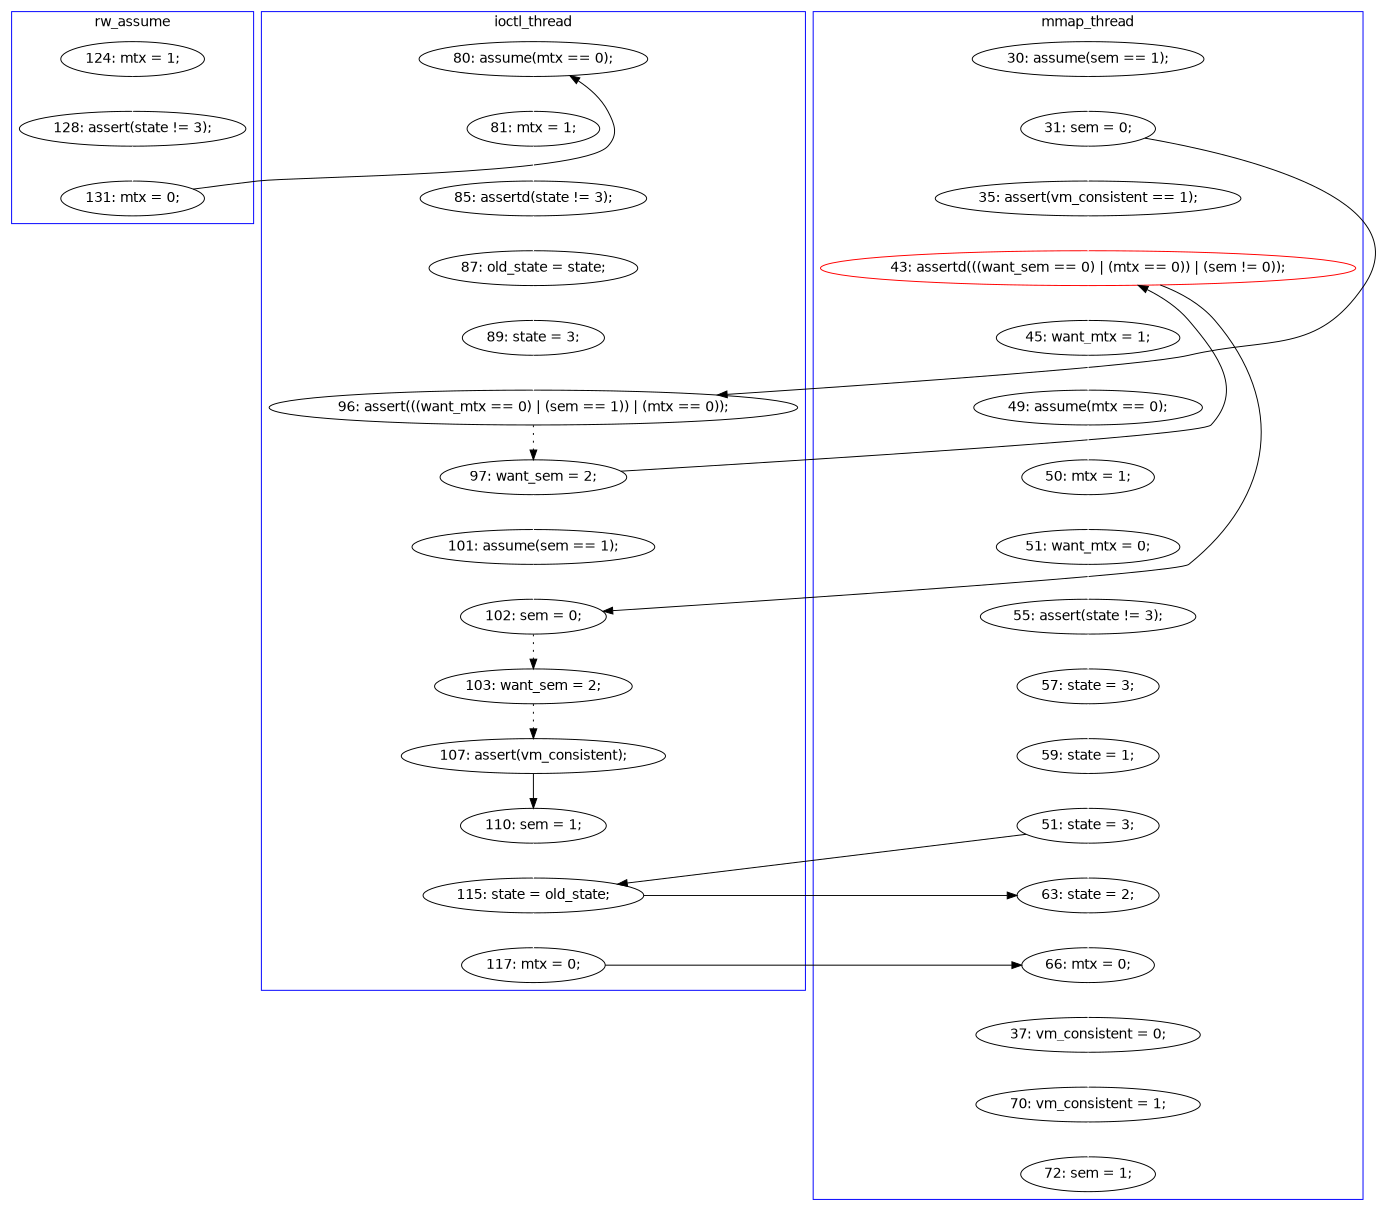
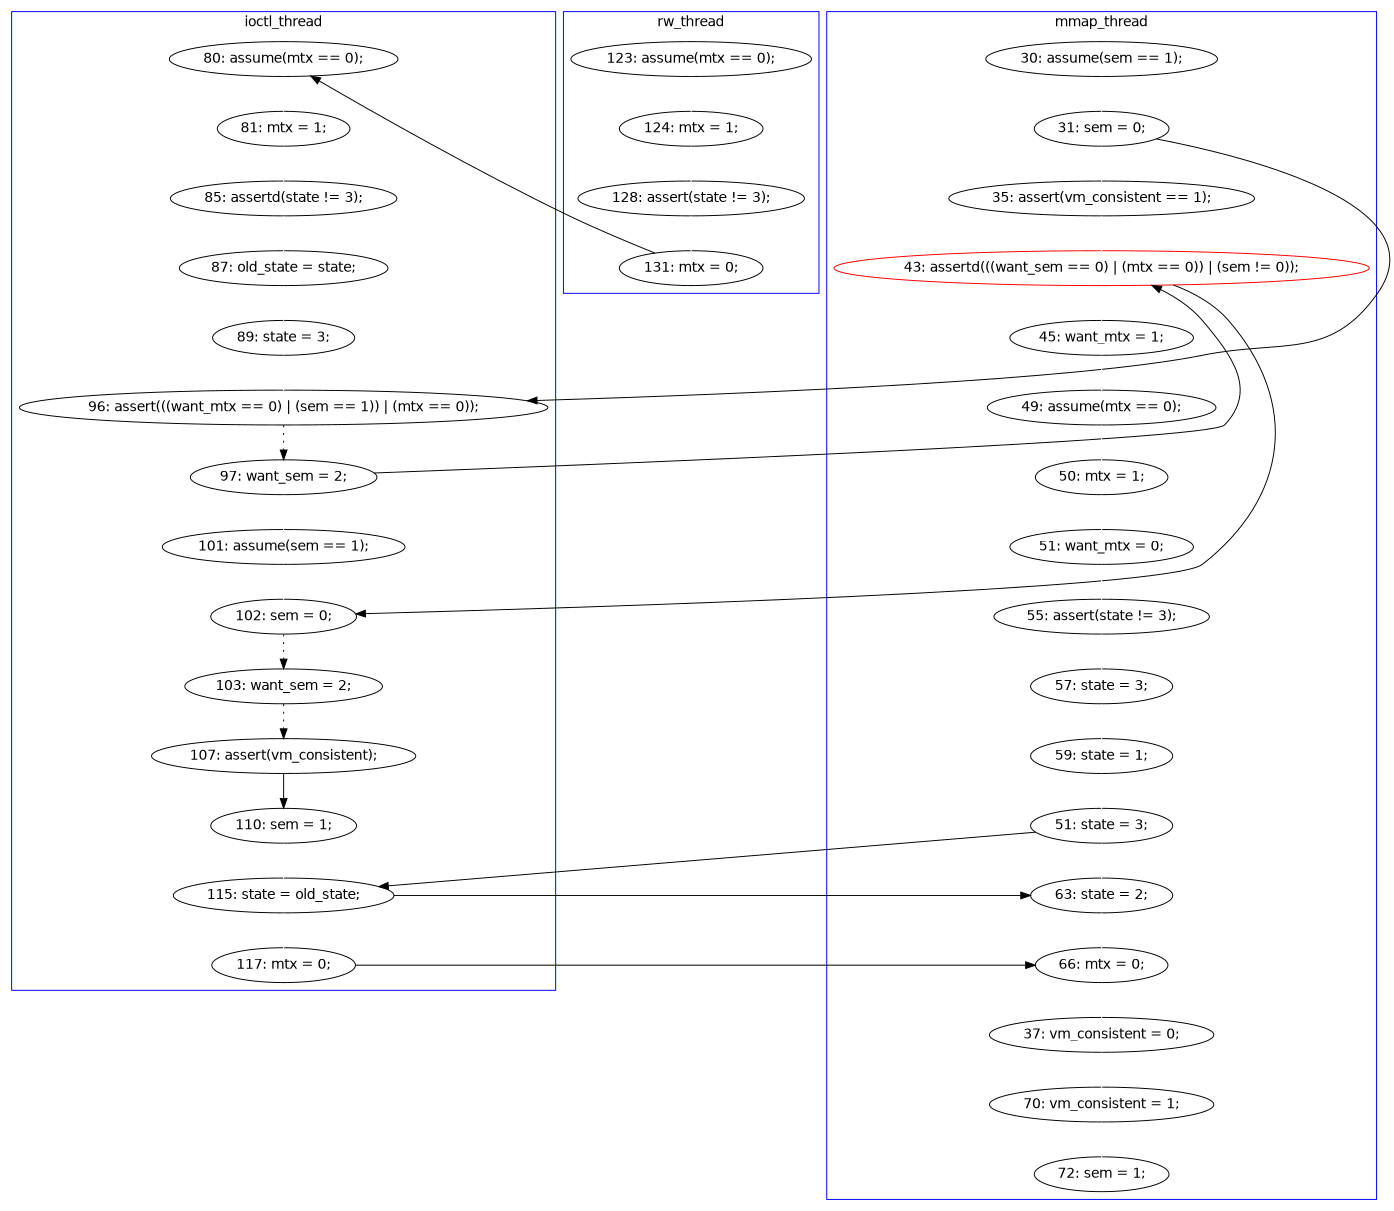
(133, 23) -> (691, 23)
none -> (691, 59)
